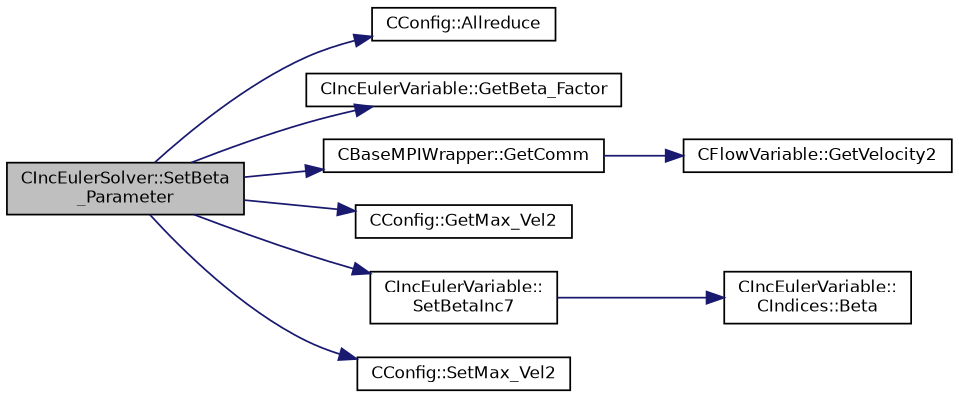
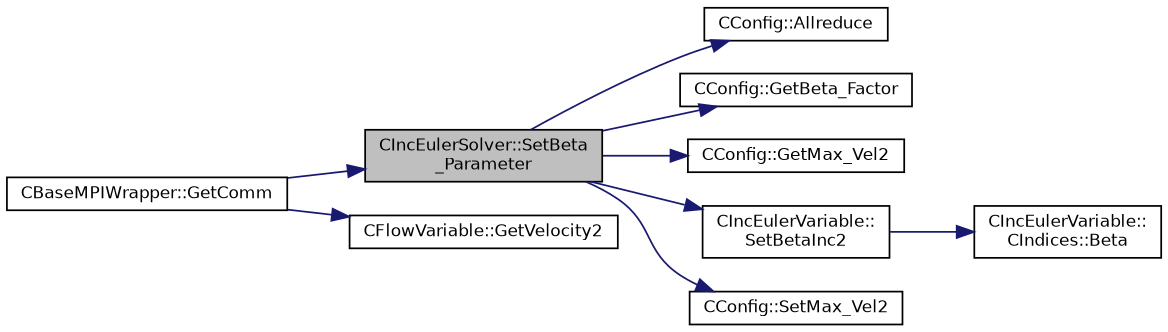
(464, 90) -> (796, 90)
(275, 174) -> (318, 175)
(464, 298) -> (796, 232)
